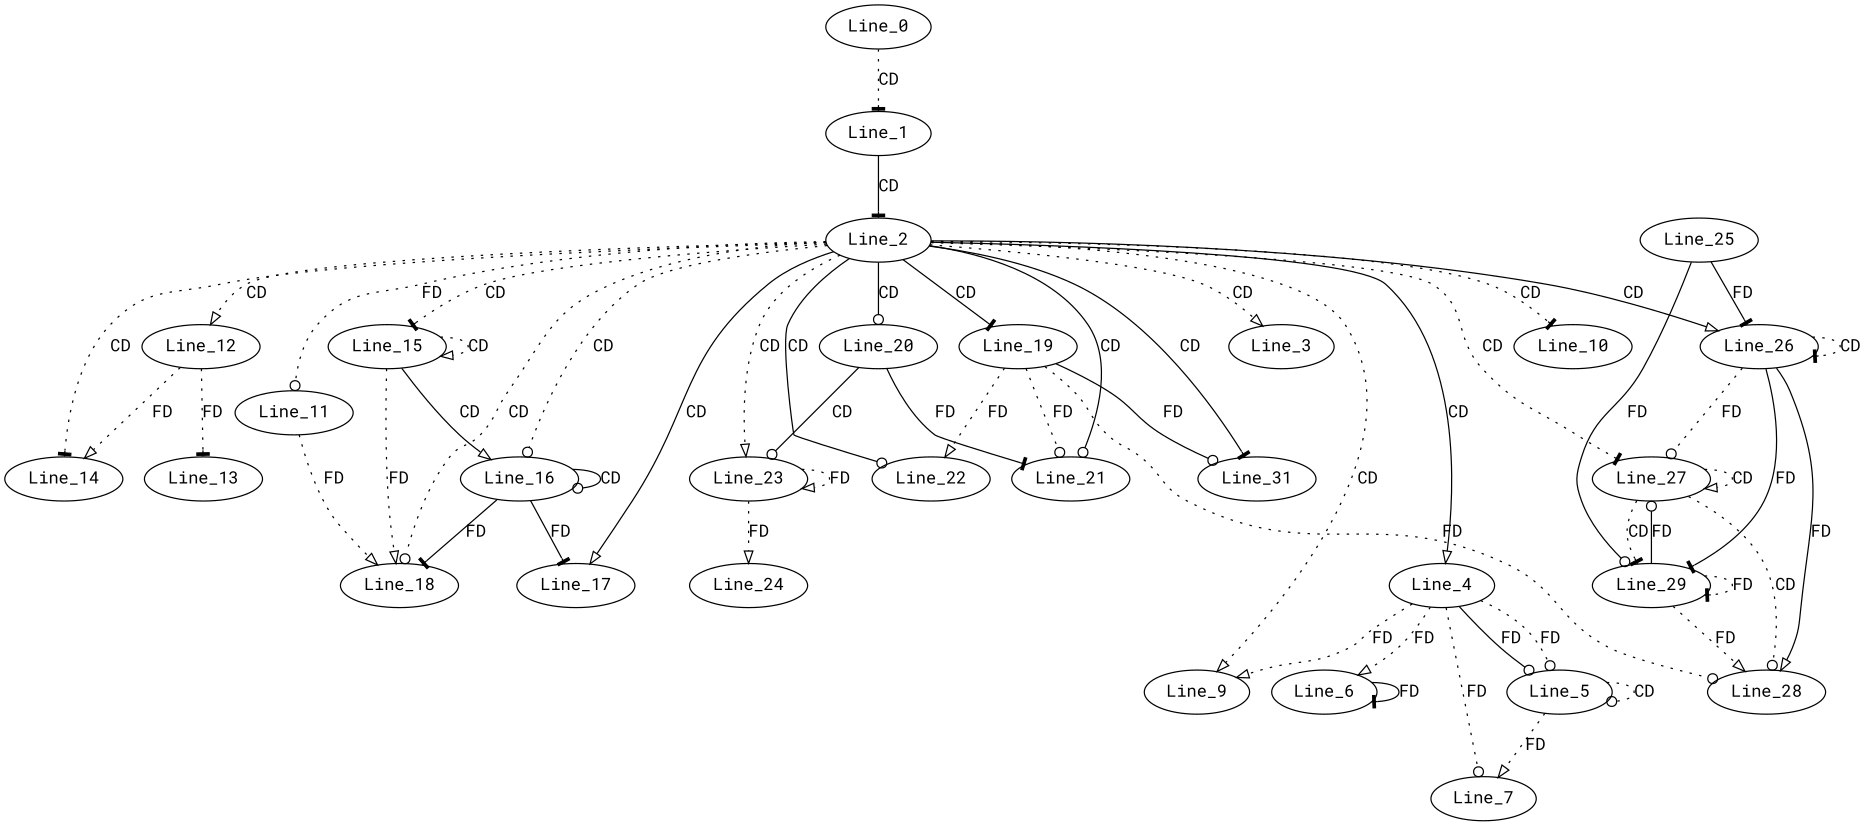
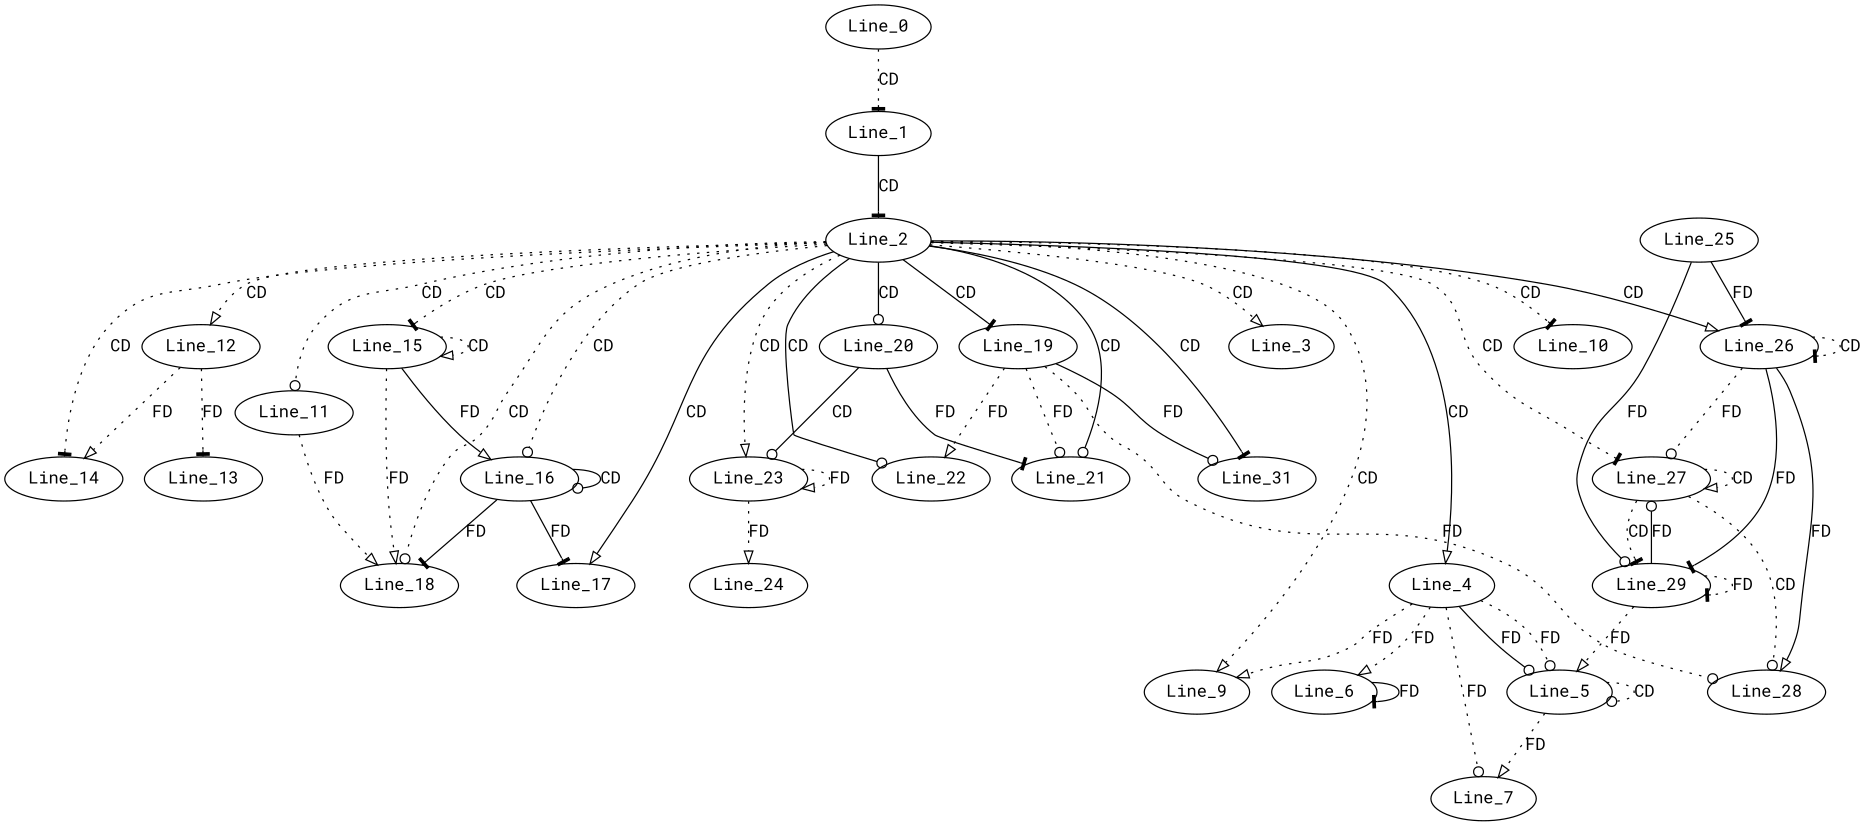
(432, 293) -> (432, 293)
(470, 413) -> (470, 413)
(1704, 635) -> (1609, 634)
